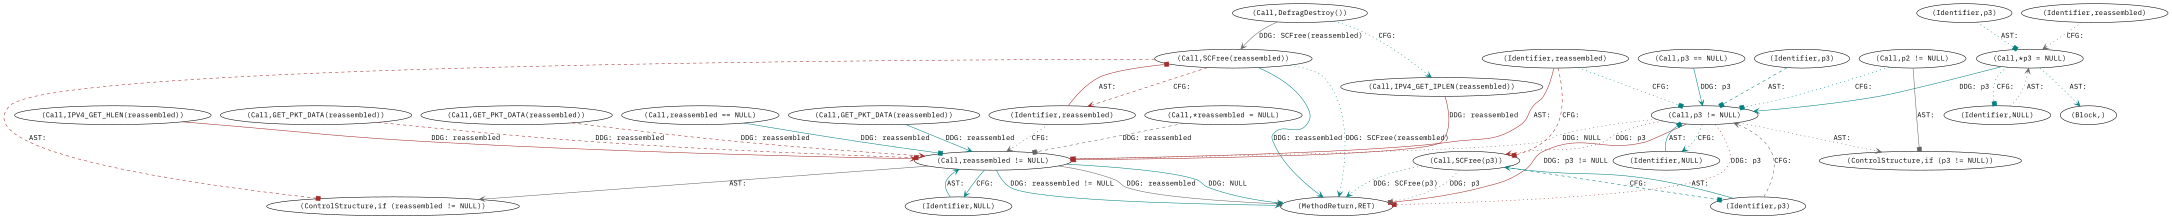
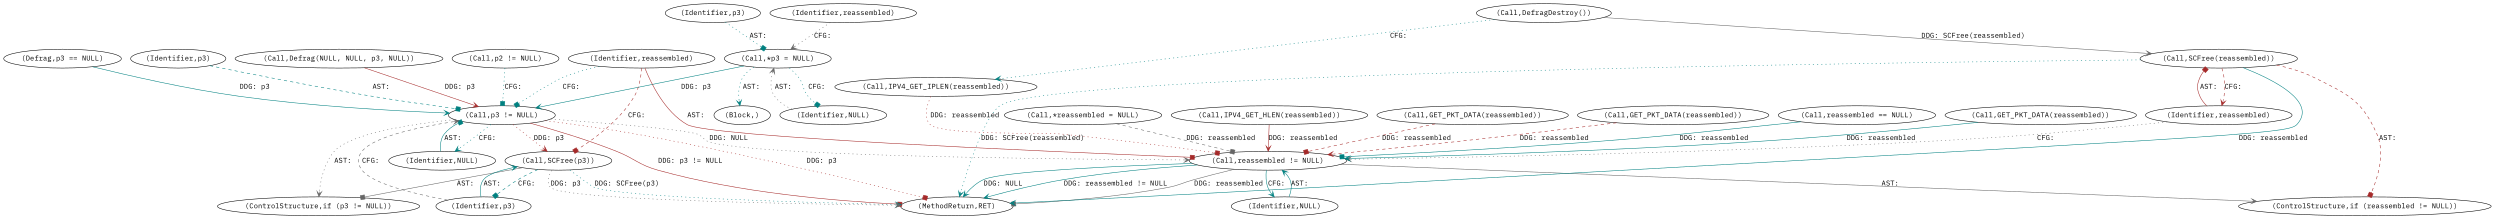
none -> (339, 59)
(1692, 59) -> (63, 59)
(1916, 107) -> (444, 182)
(1283, 156) -> (1057, 134)
